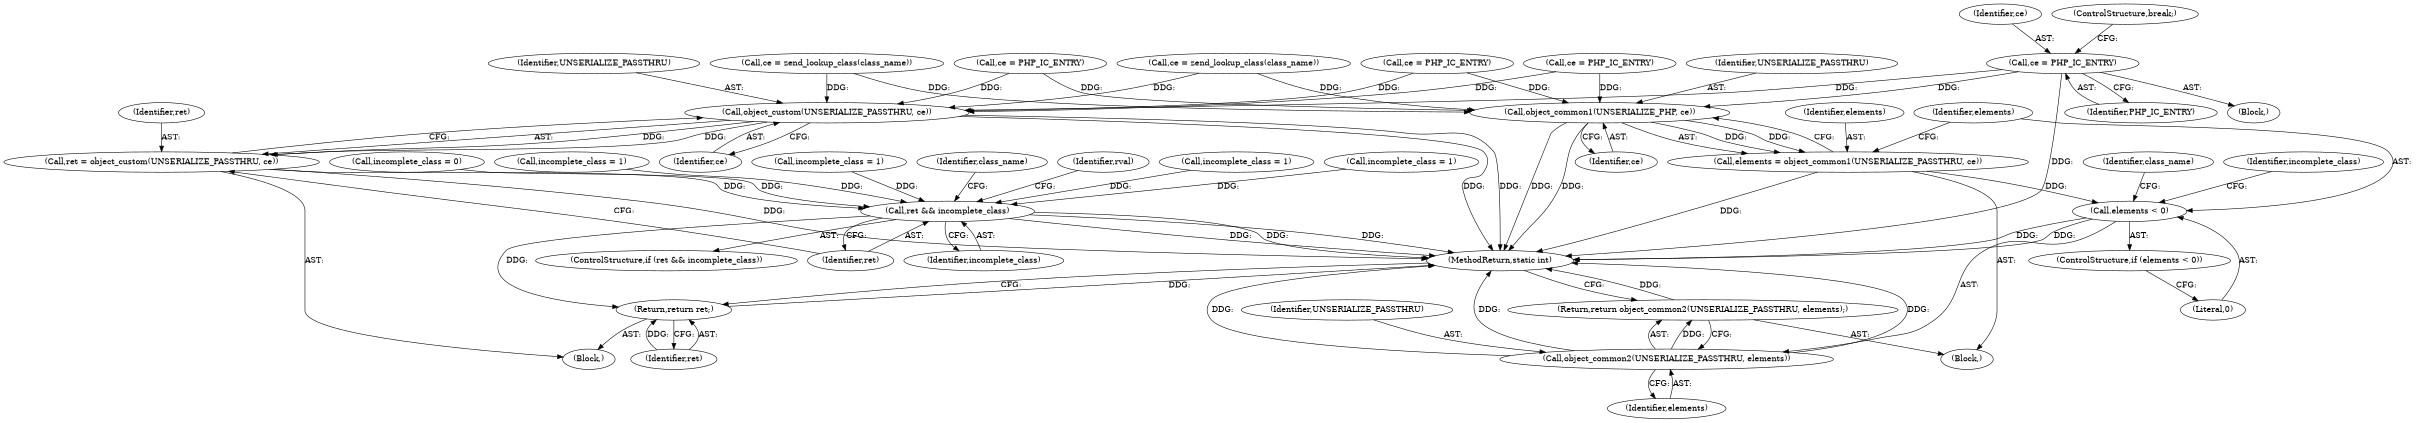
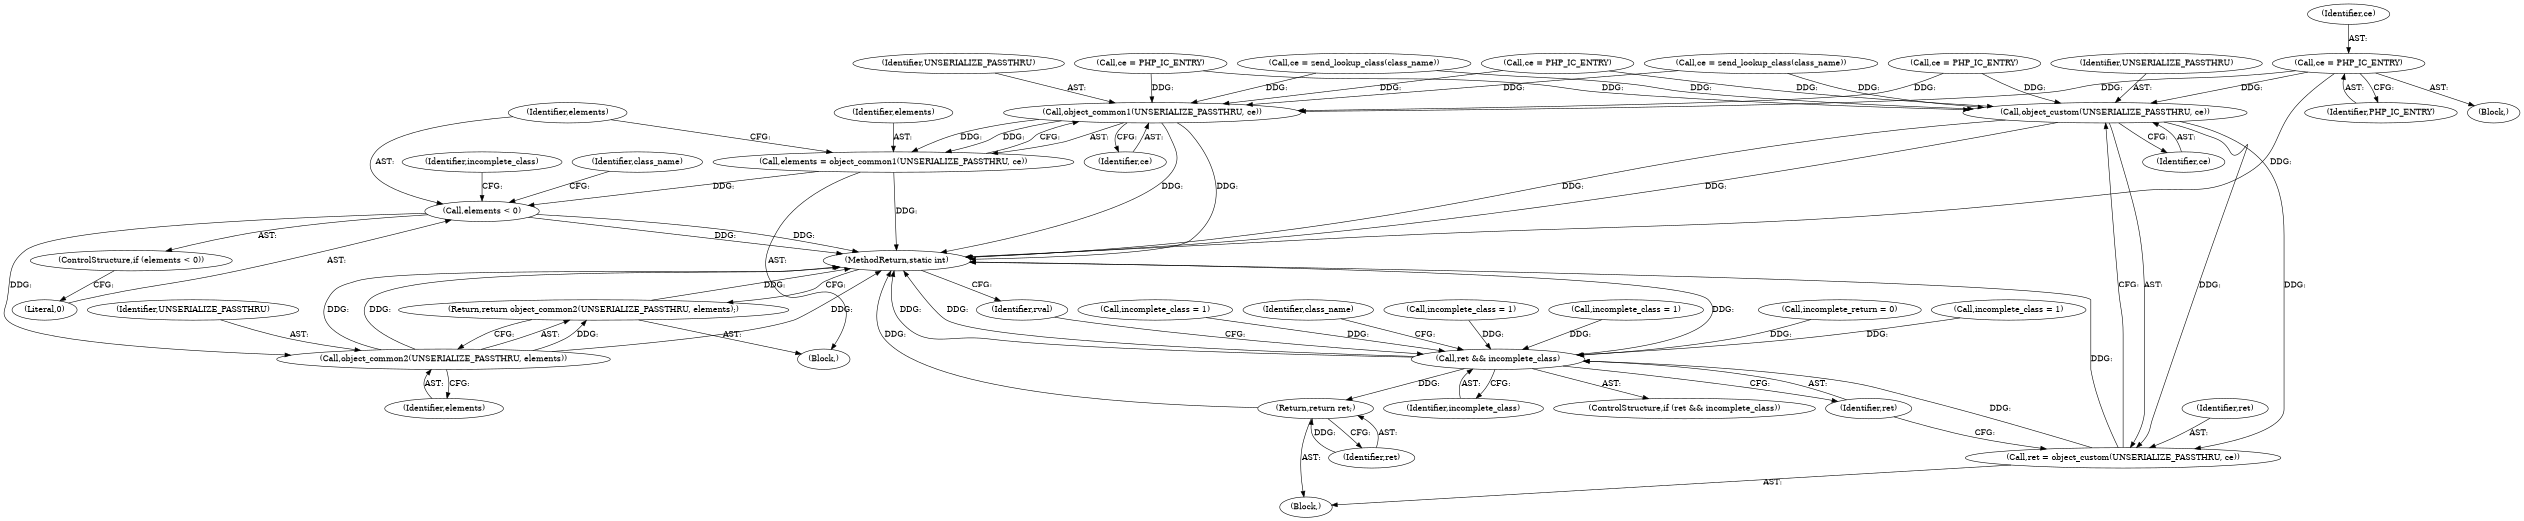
(2125, 14) -> none
(1600, 113) -> (1152, 113)
(407, 162) -> (1840, 310)
(1078, 277) -> (958, 284)
(1971, 285) -> (22, 285)
